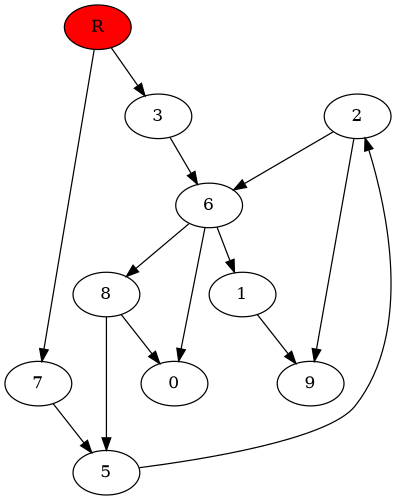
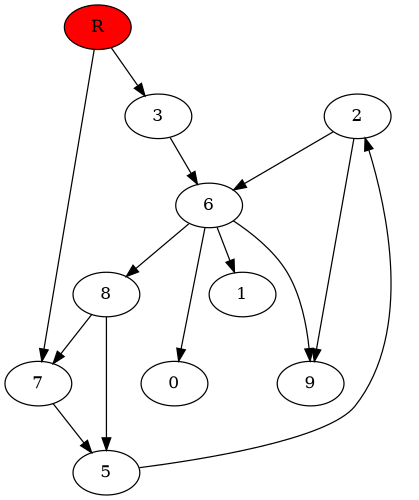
(137, 334) -> (76, 334)
(273, 334) -> (288, 274)
